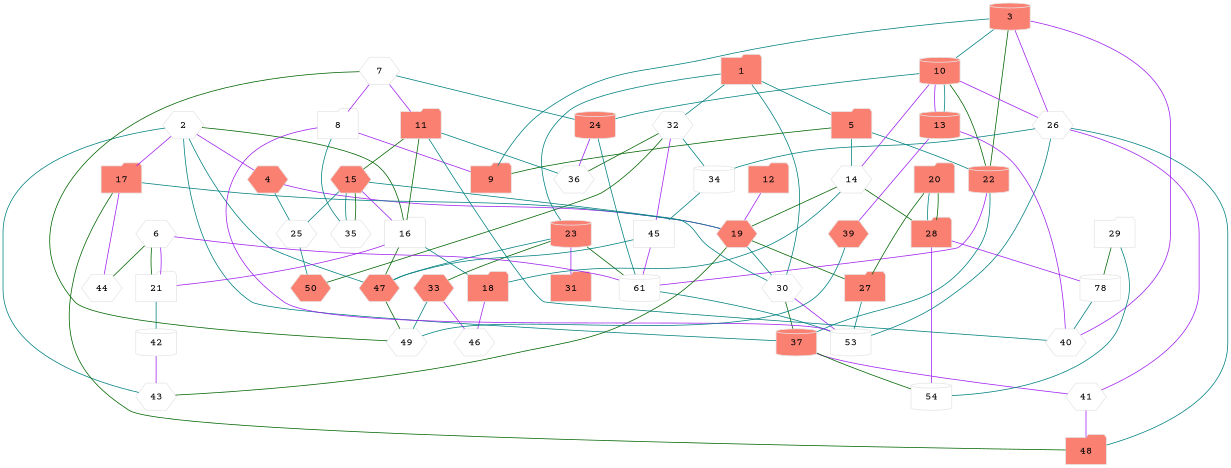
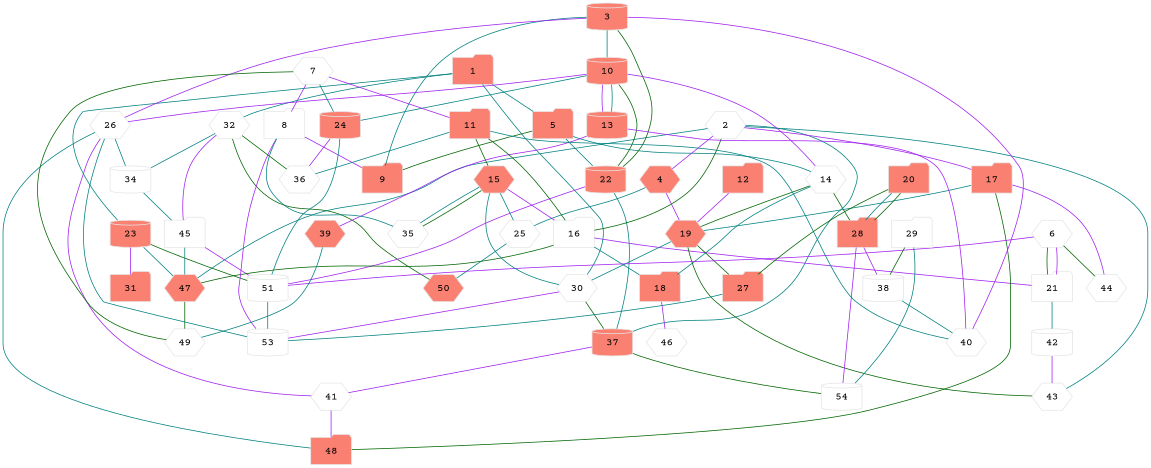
(434, 288) -> none
(640, 288) -> (268, 288)
(1100, 288) -> (883, 288)
